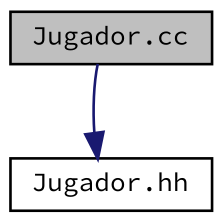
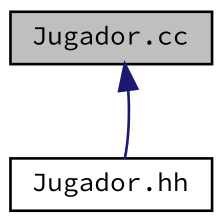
(94, 98) -> (129, 125)
